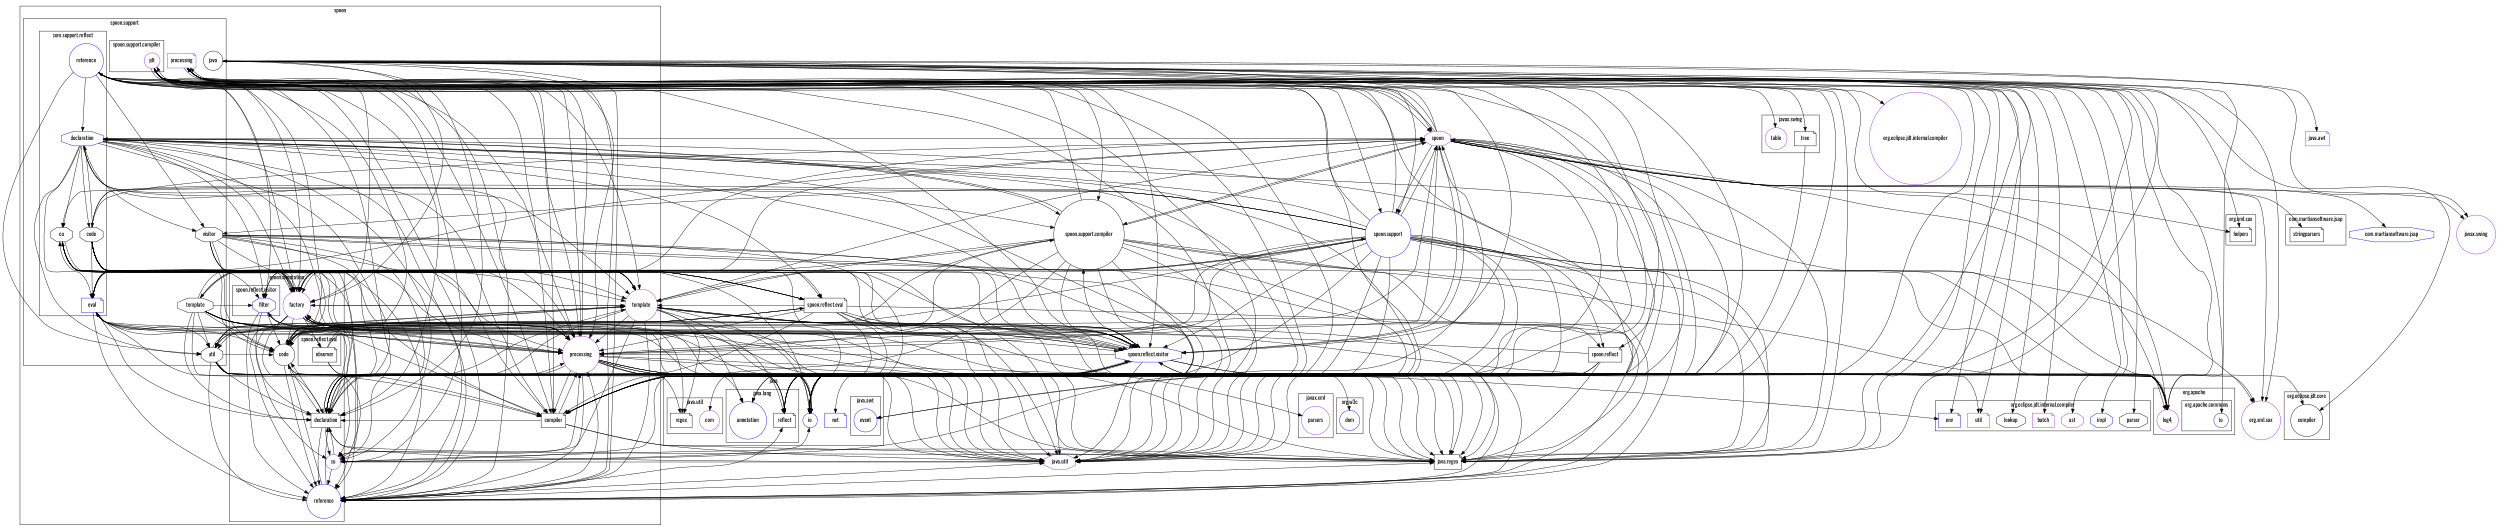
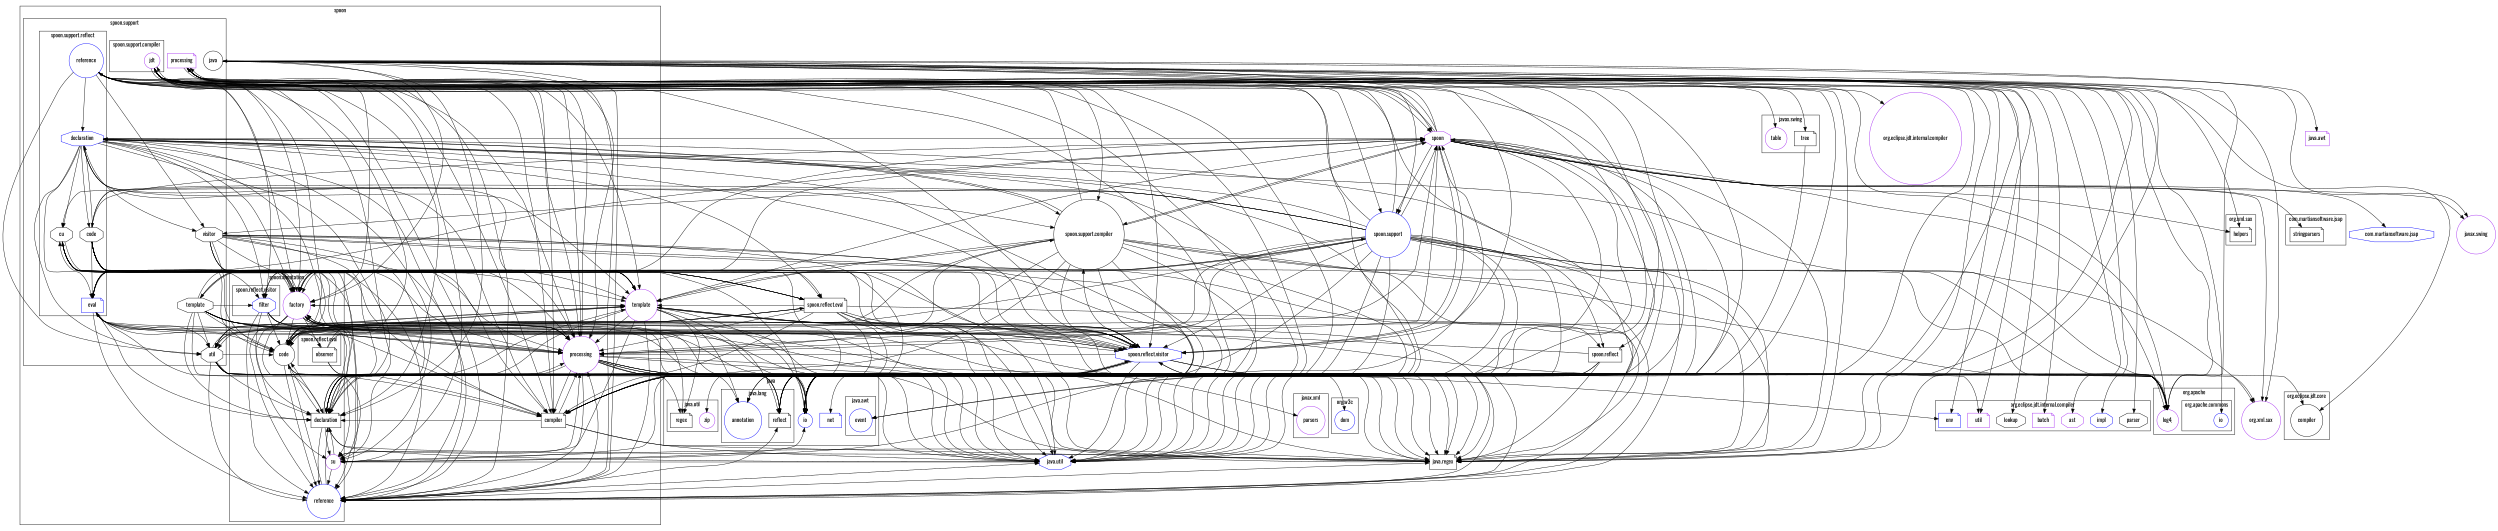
(73, 36) -> (73, 36)
(882, 356) -> (847, 342)
(710, 420) -> (707, 420)
(1060, 462) -> (1055, 462)
